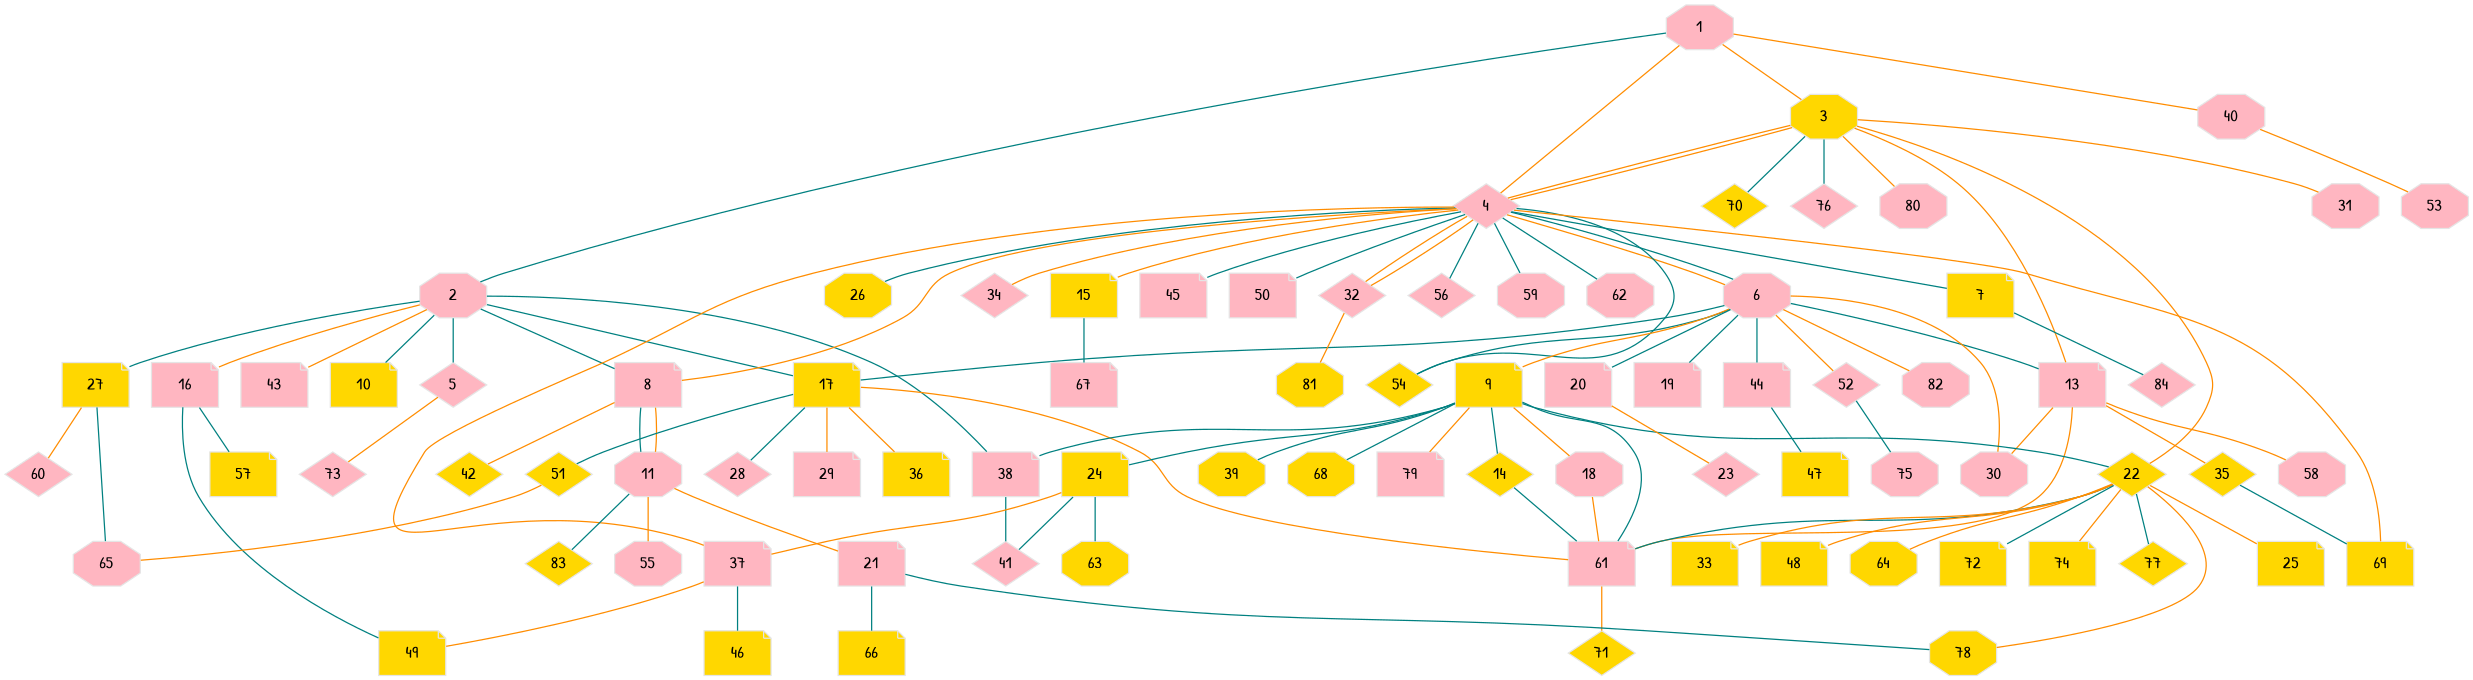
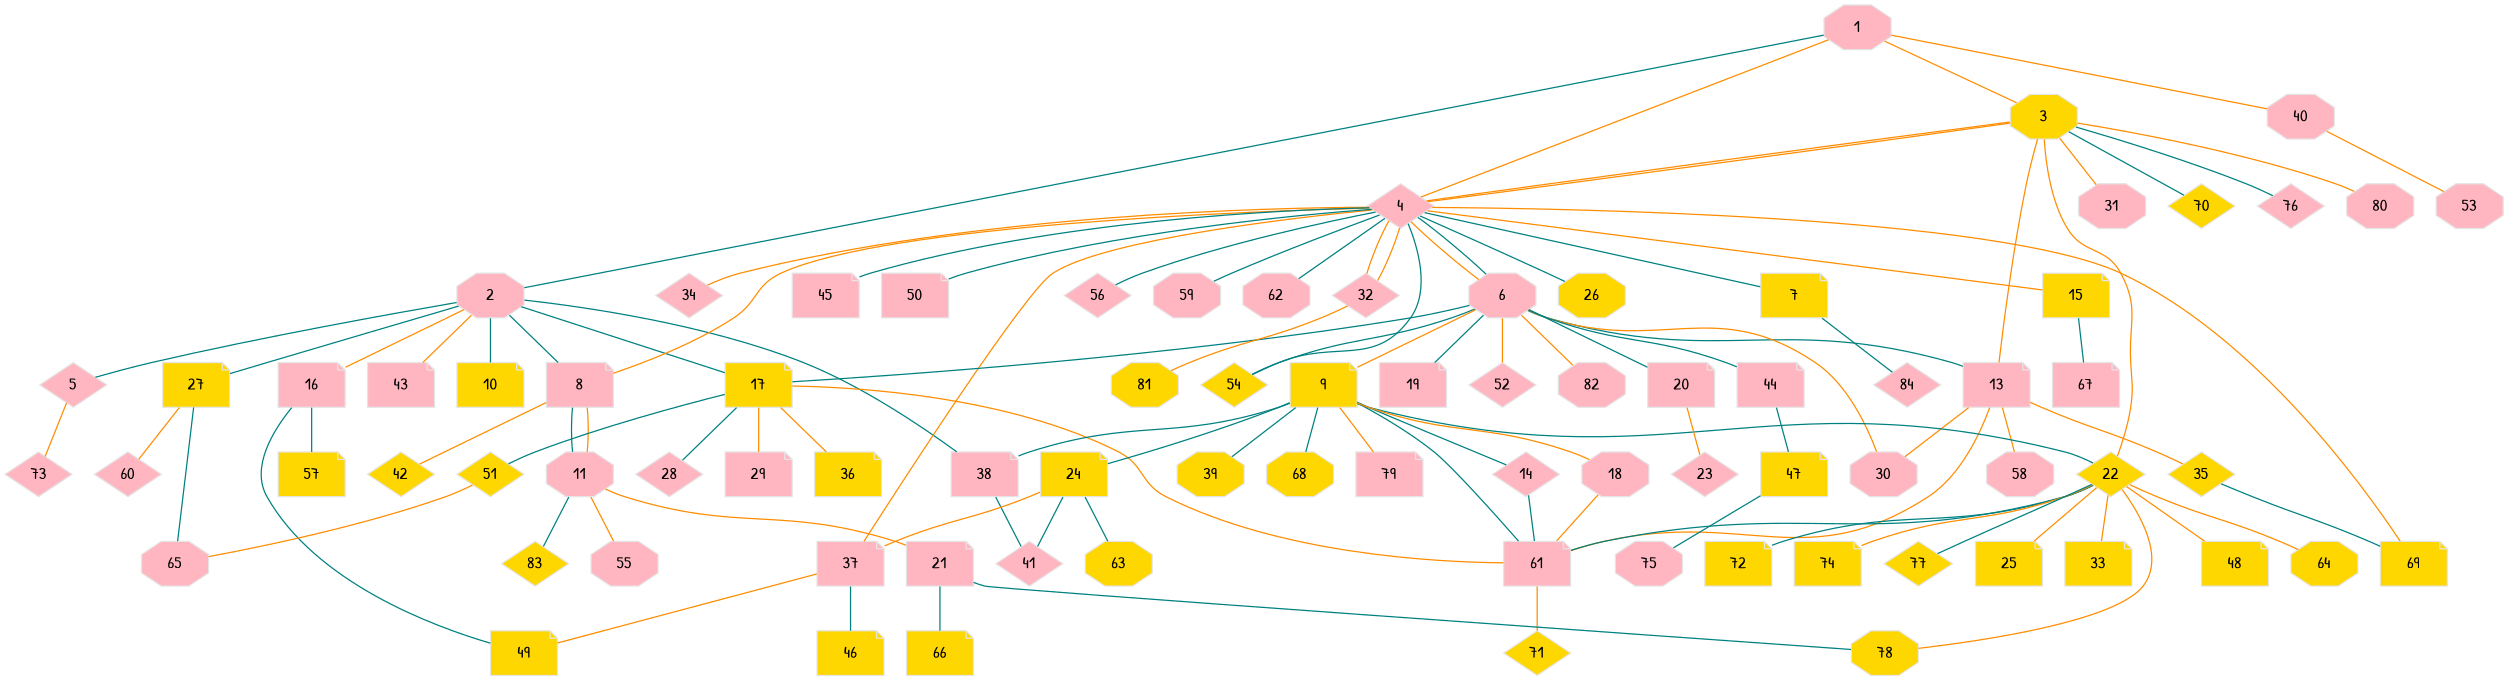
(1873, 426) -> (1724, 518)
(1500, 474) -> (1526, 474)
